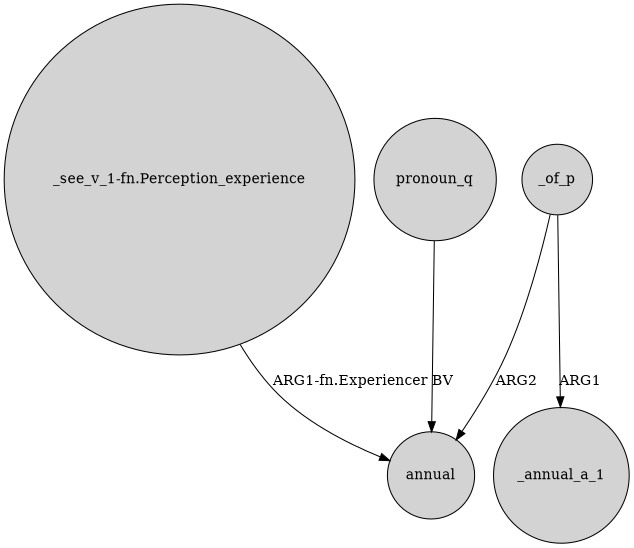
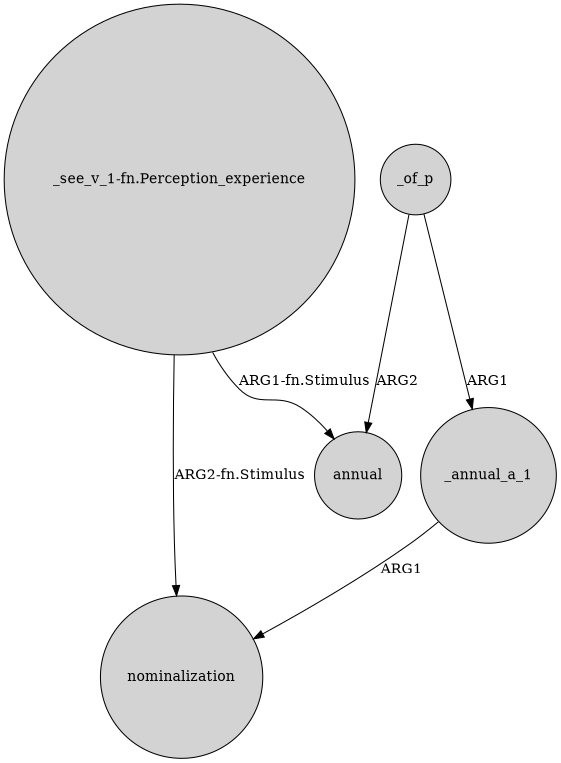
(435, 180) -> none
(350, 381) -> (305, 381)
none -> (182, 677)
